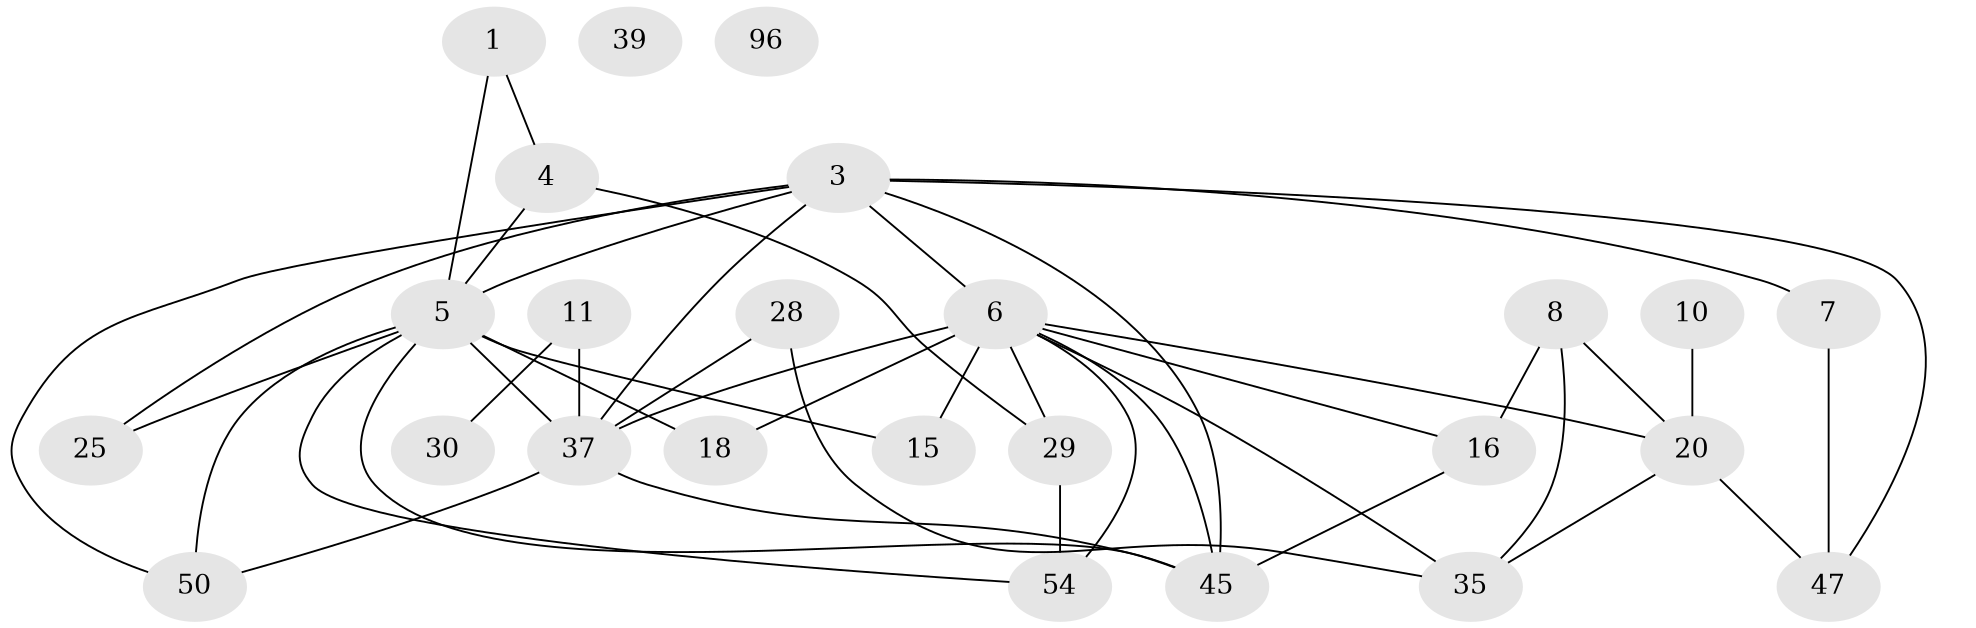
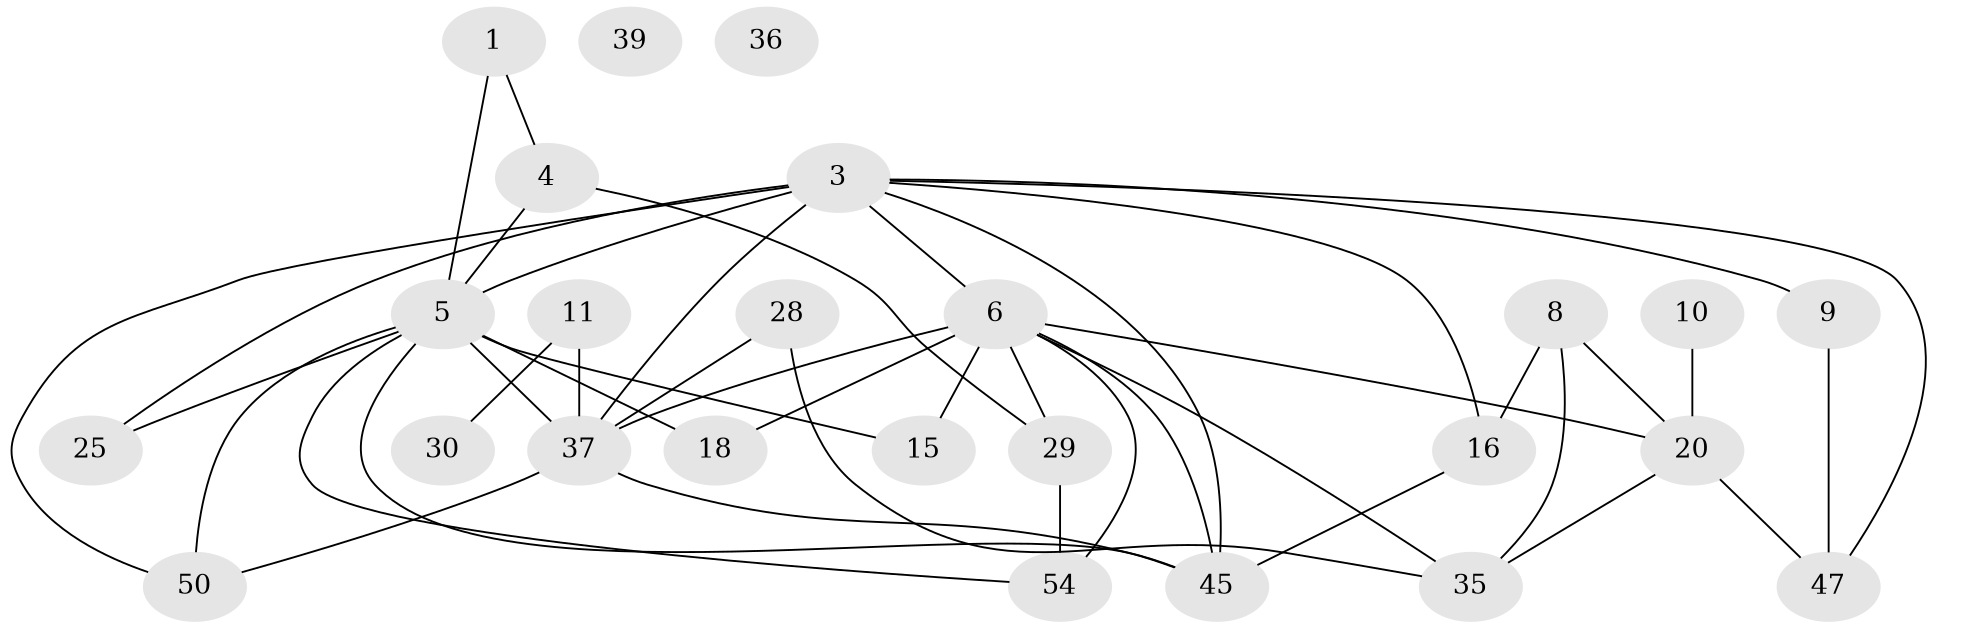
(767, 42) -> (767, 42)
(1829, 314) -> (1829, 314)
(1240, 382) -> (1230, 223)
